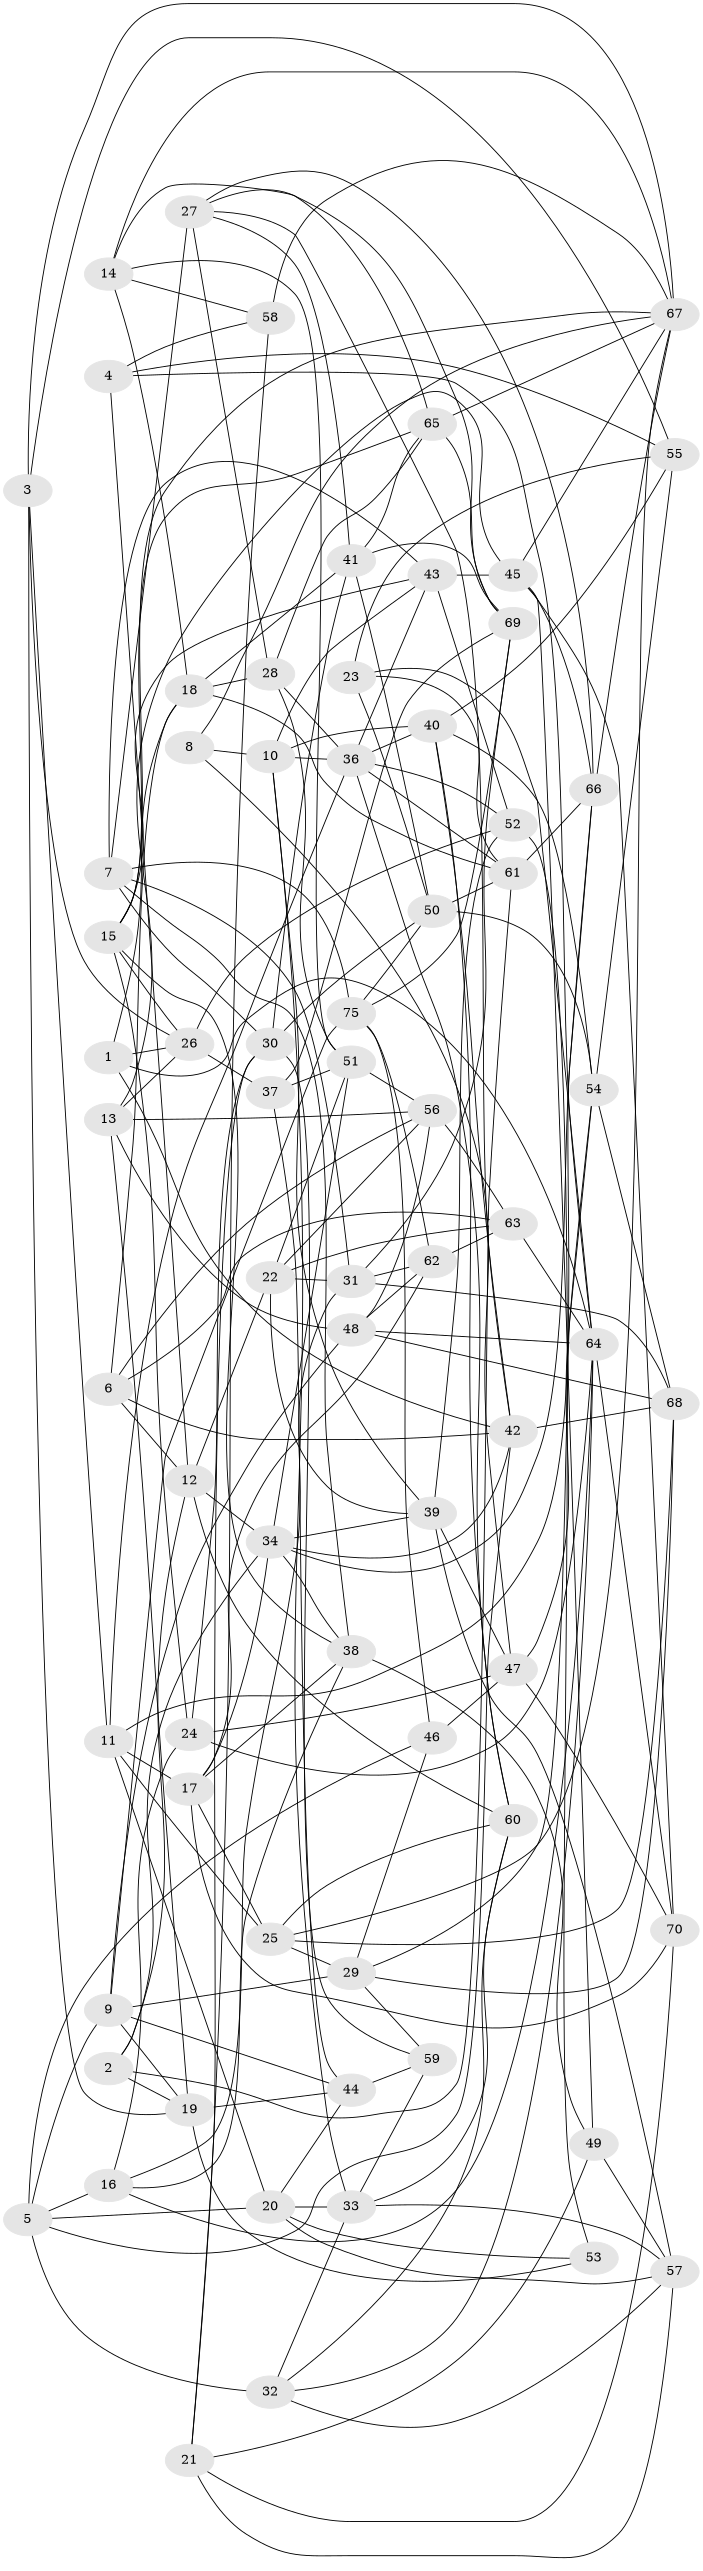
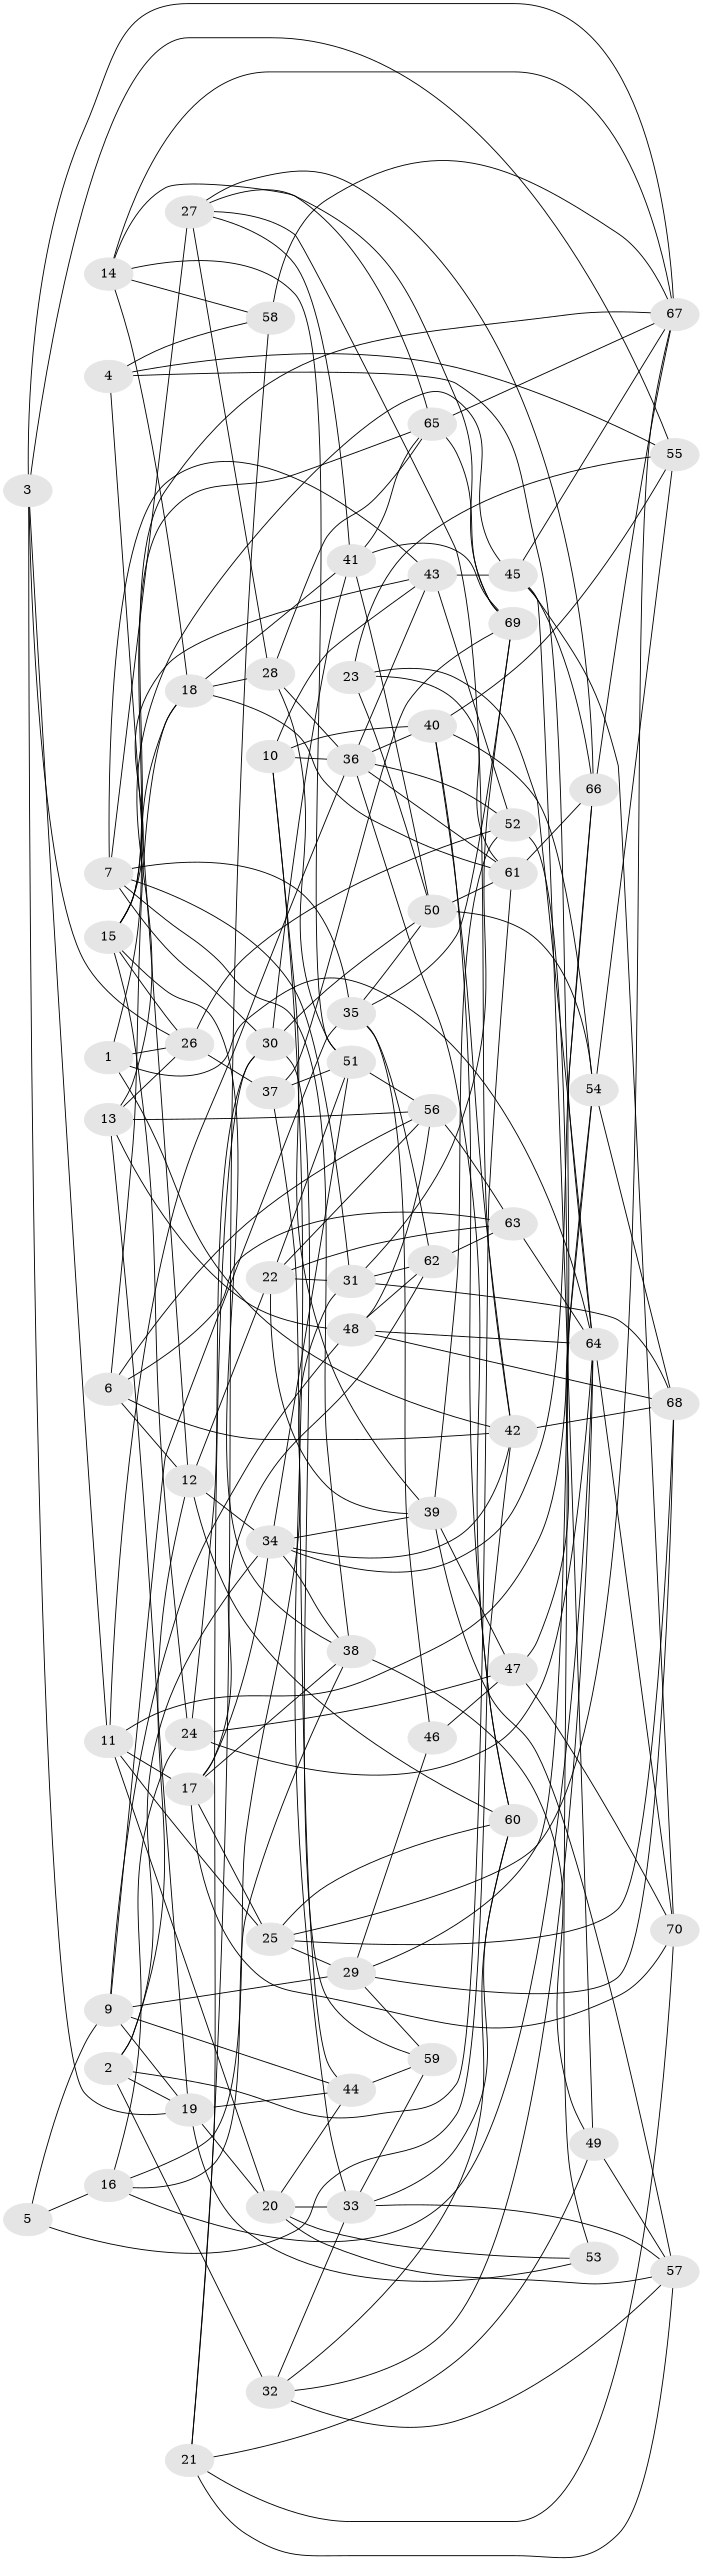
(190, 748) -> none
(351, 1014) -> (351, 1014)
(144, 1917) -> none
(149, 2213) -> (230, 2159)
(109, 2352) -> (190, 2230)
